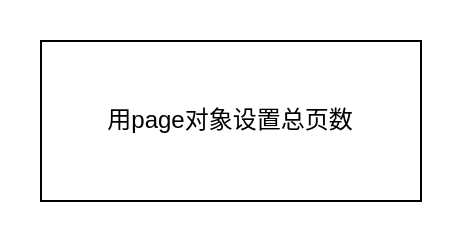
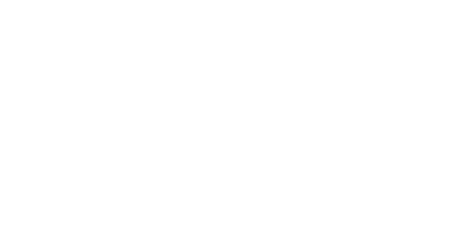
(231, 121) -> none
